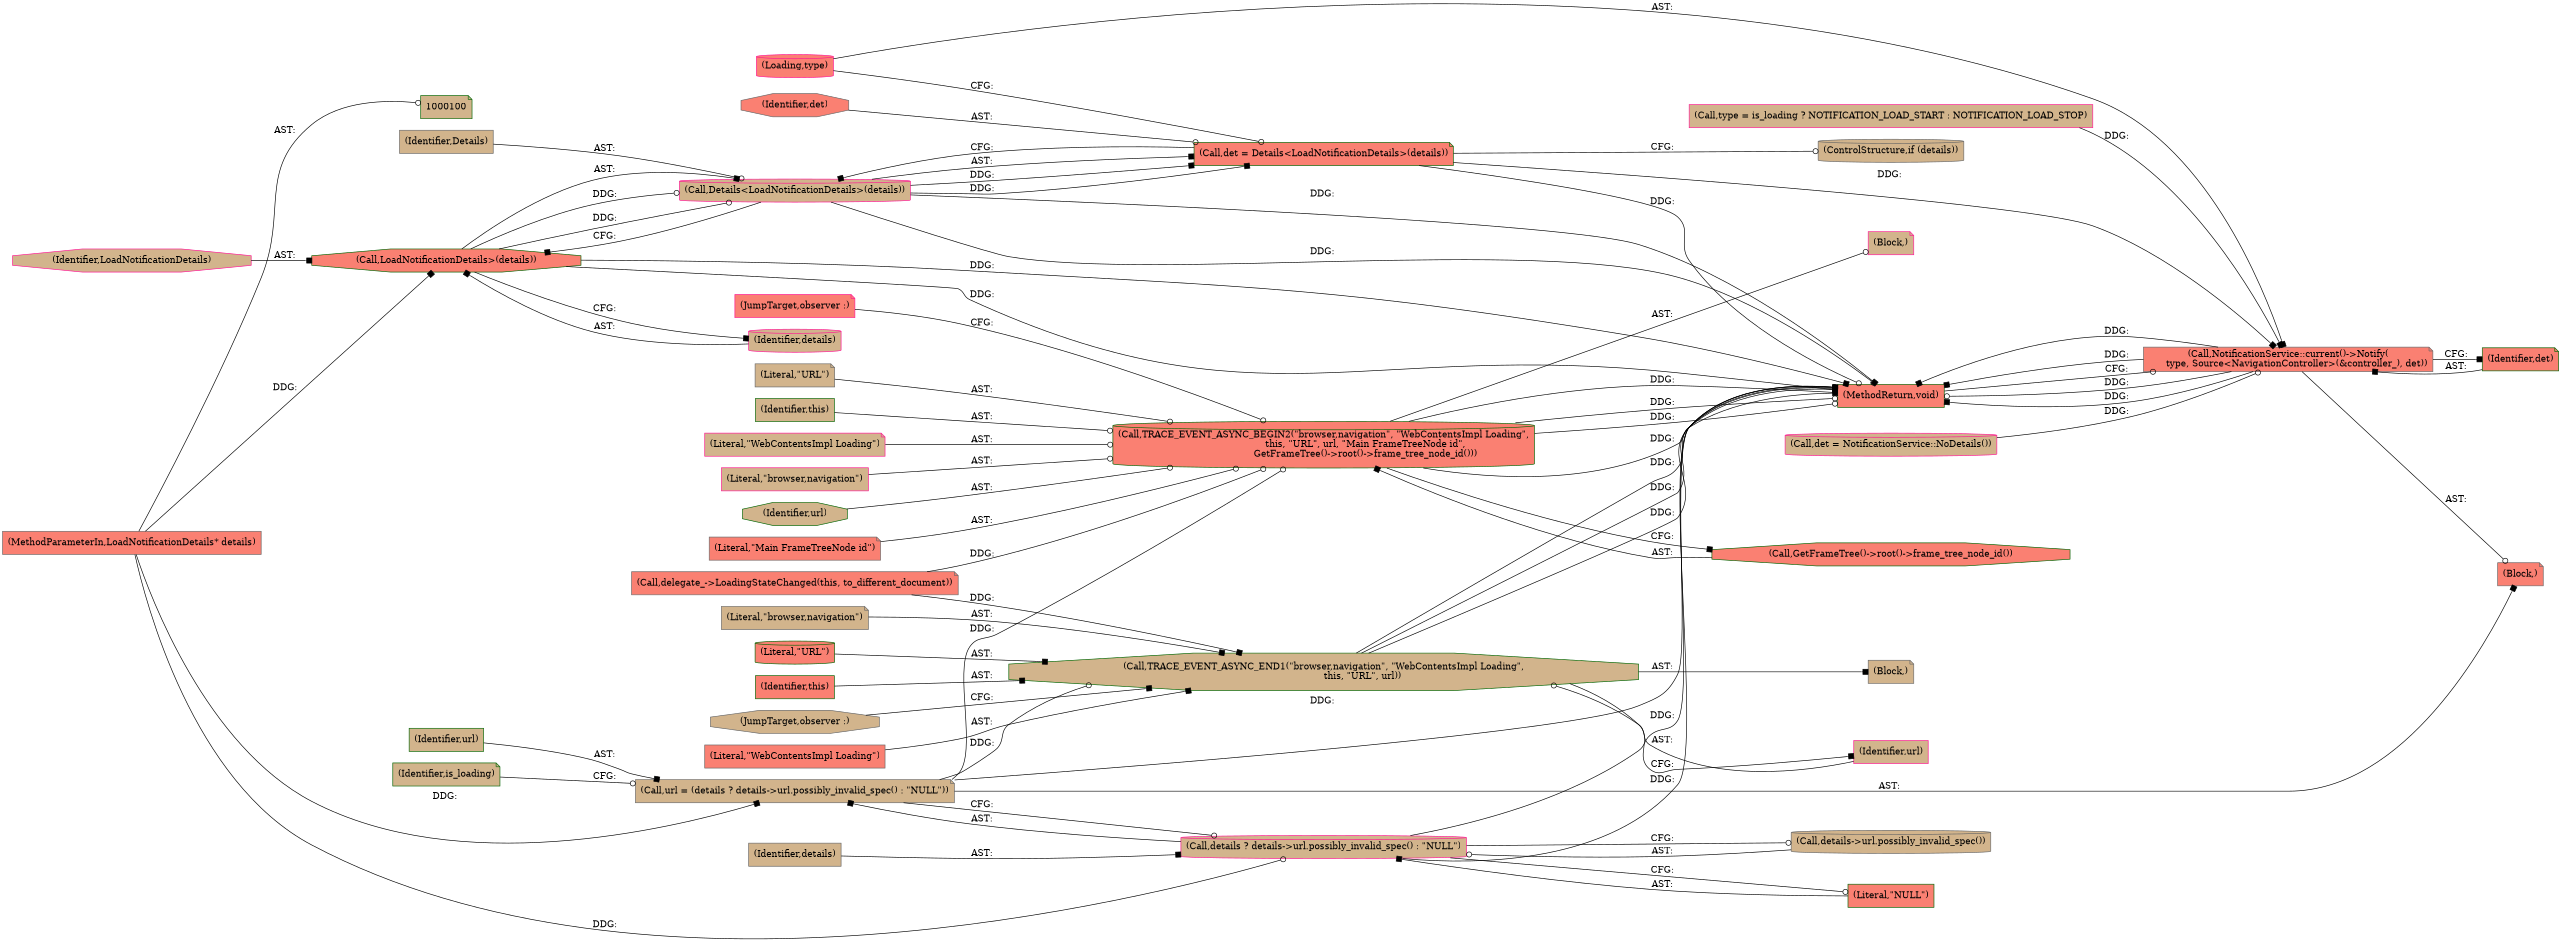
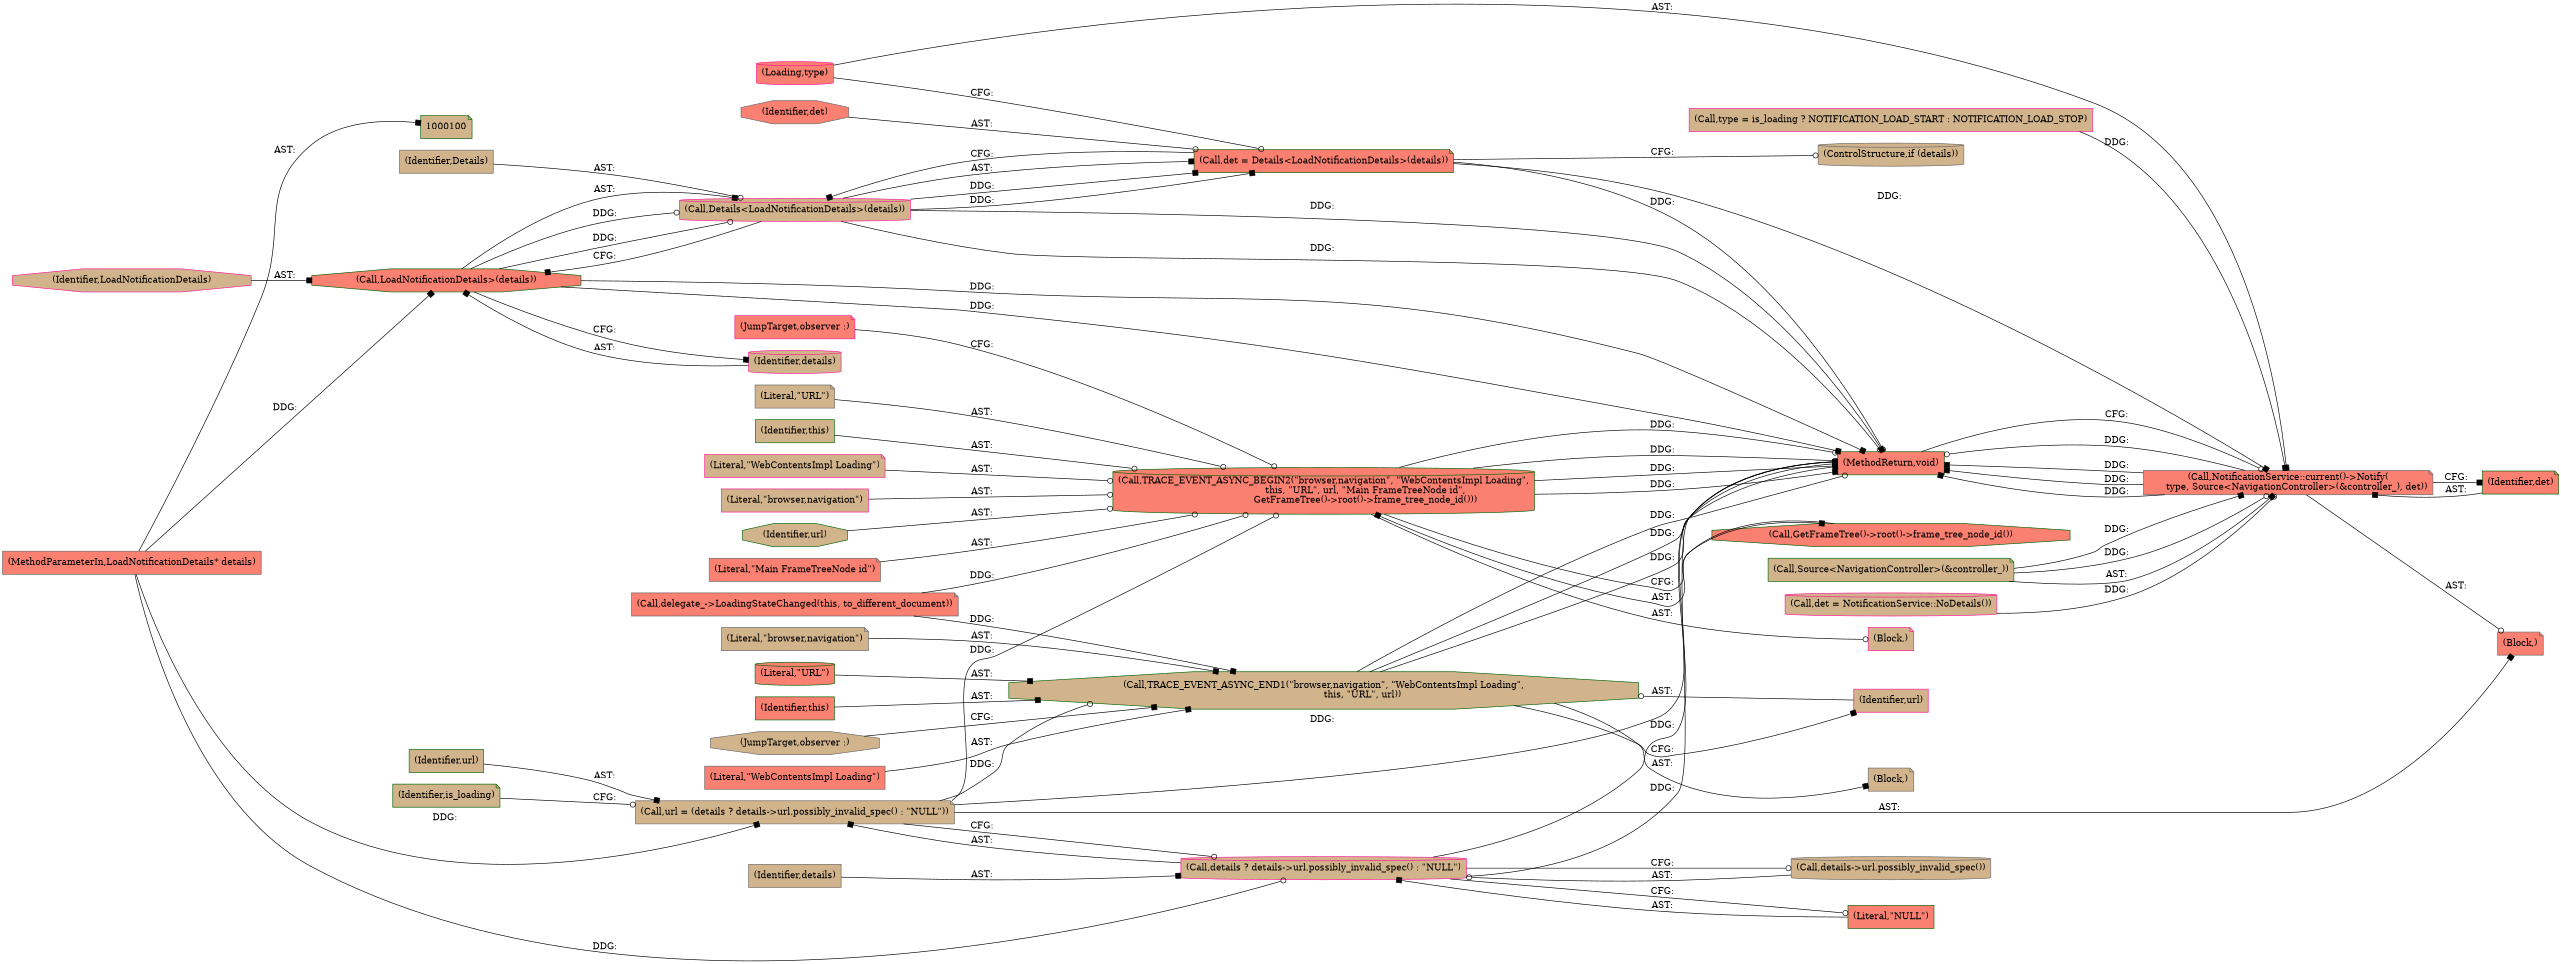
(260, 281) -> (260, 301)
none -> (1891, 570)
